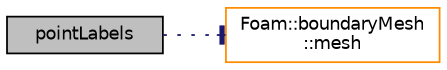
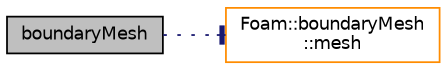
(85, 35) -> (85, 35)
